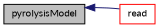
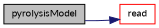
(107, 8) -> (97, 21)
